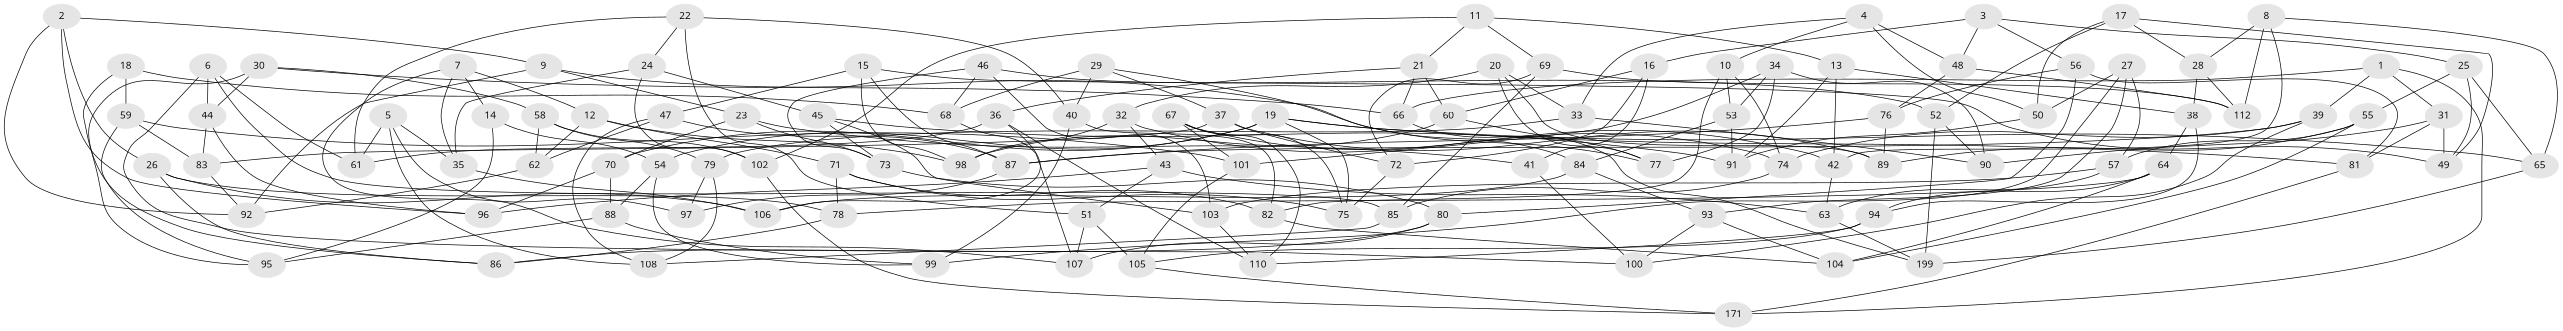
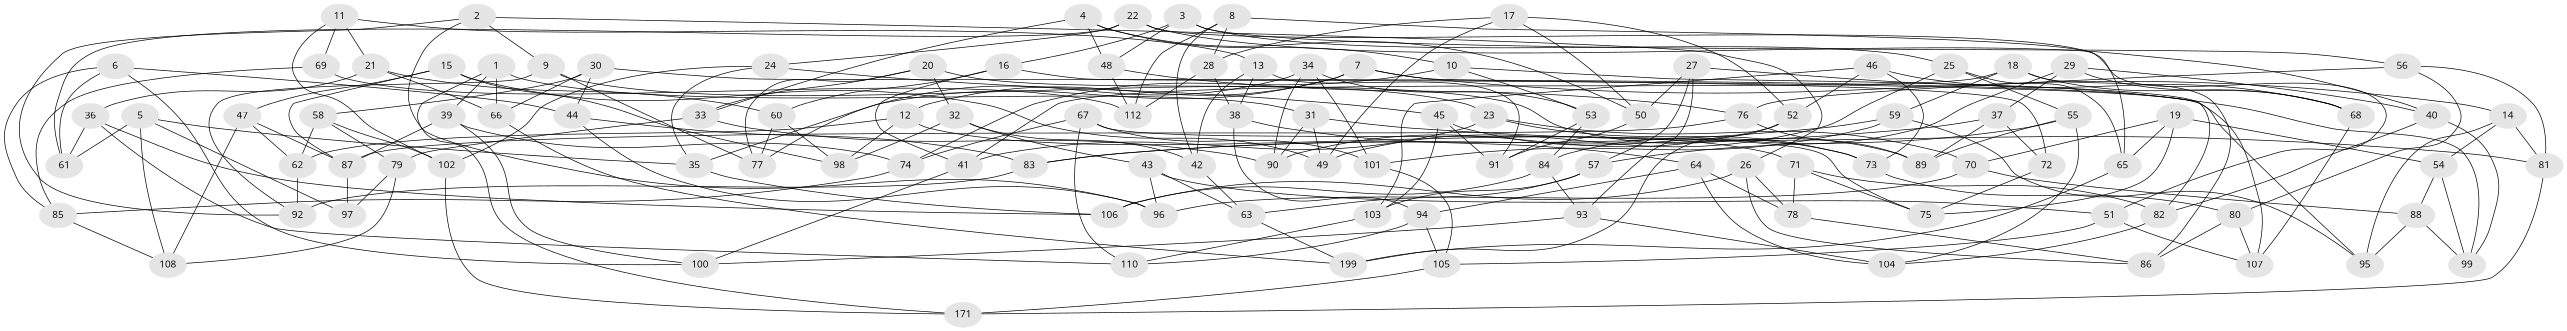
none -> (1479, 86)
(1389, 89) -> none
(1812, 144) -> (2526, 141)
